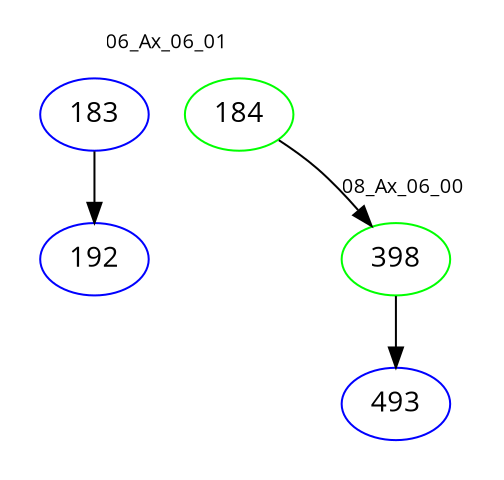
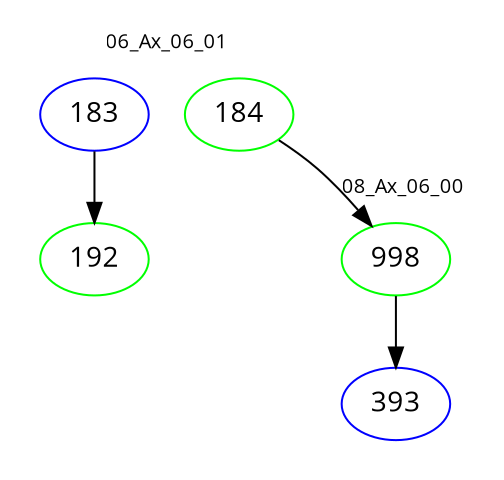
(94, 259) -> (94, 259)
(396, 259) -> (396, 259)
(396, 404) -> (396, 404)
